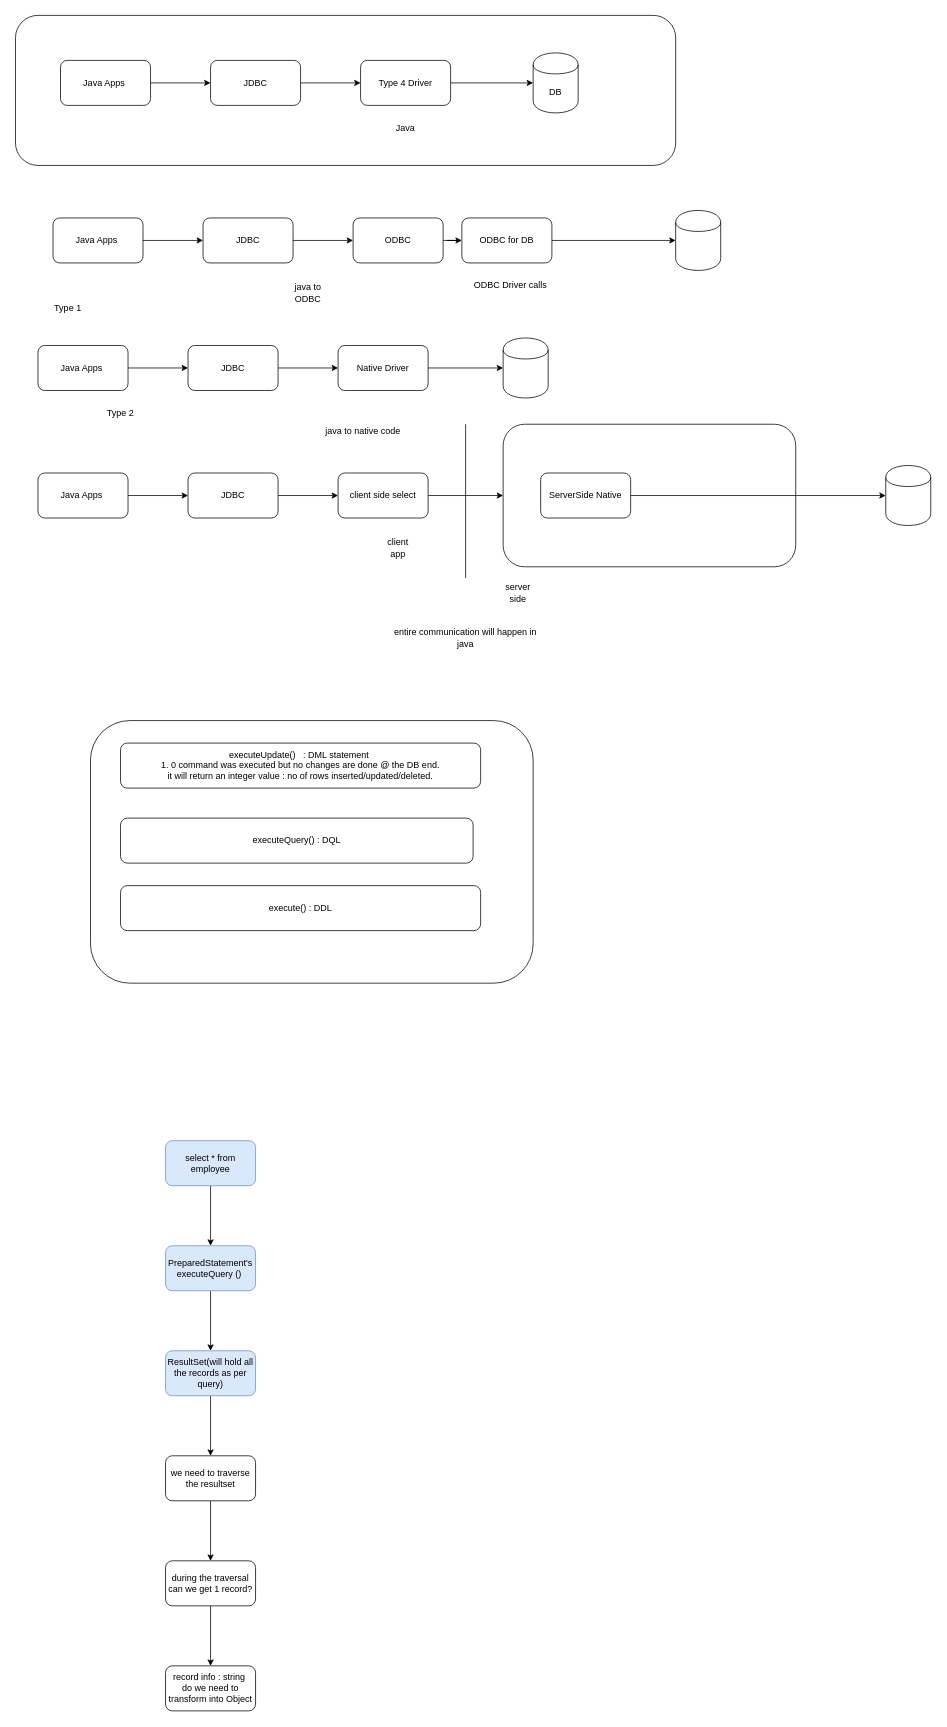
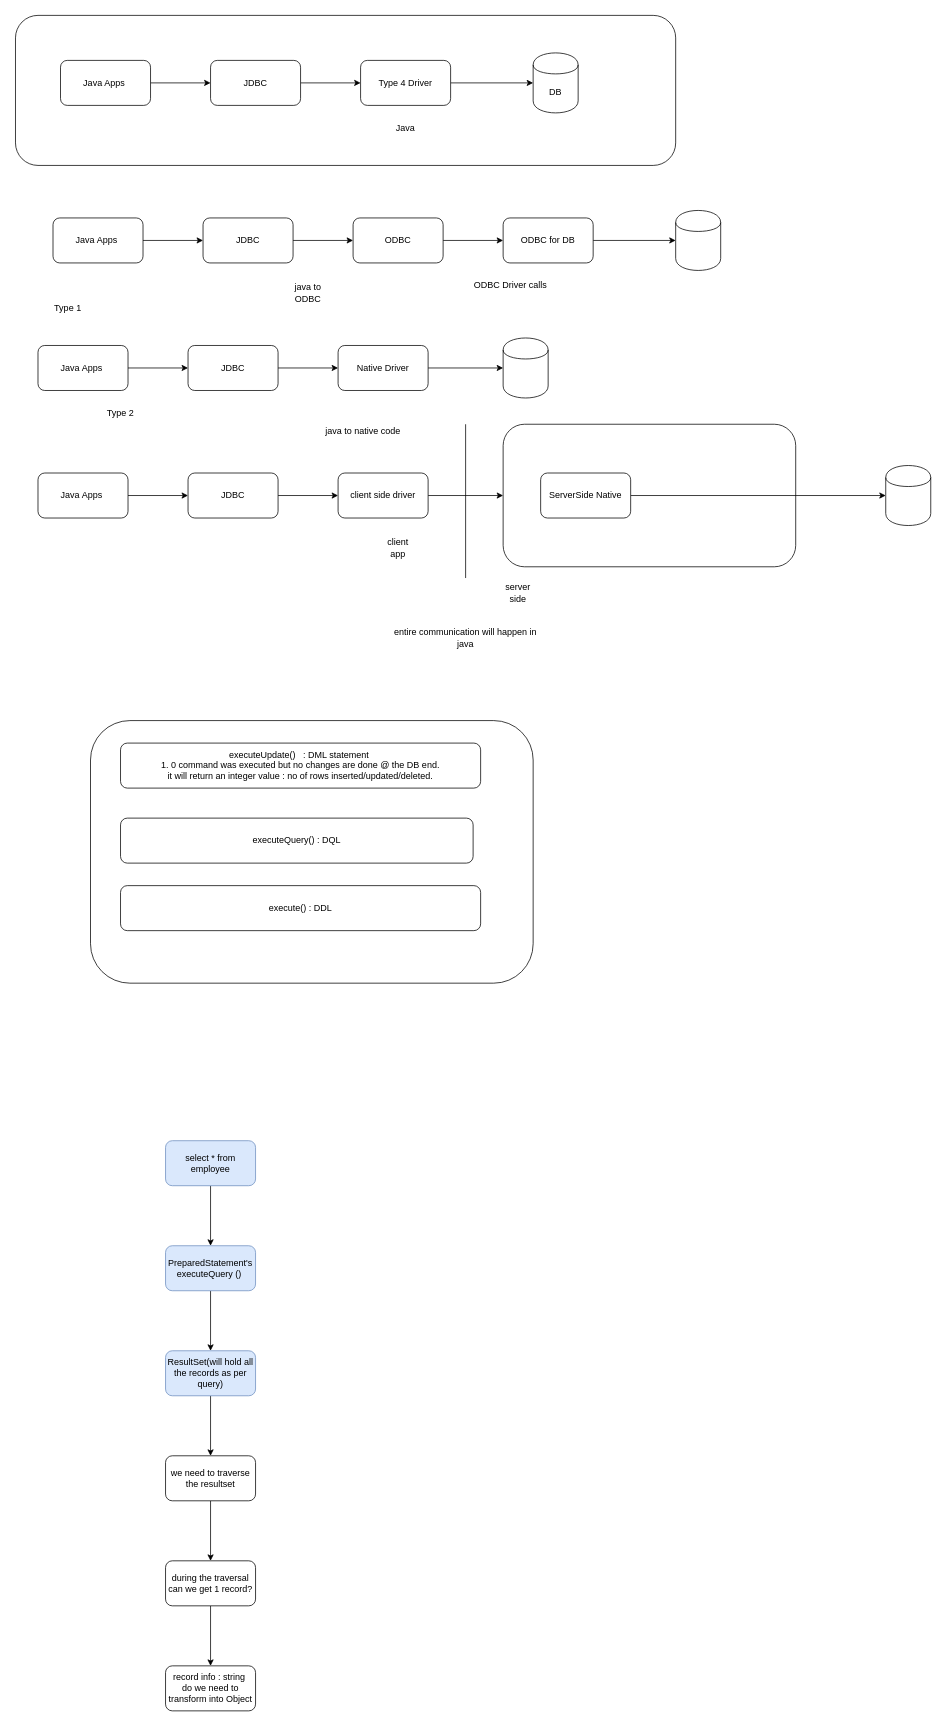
(507, 240) -> (548, 240)
(383, 495) -> (383, 495)
